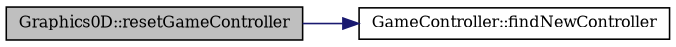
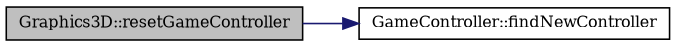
(154, 24) -> (154, 24)
